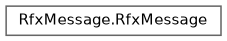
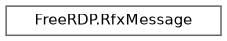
(114, 21) -> (114, 21)
